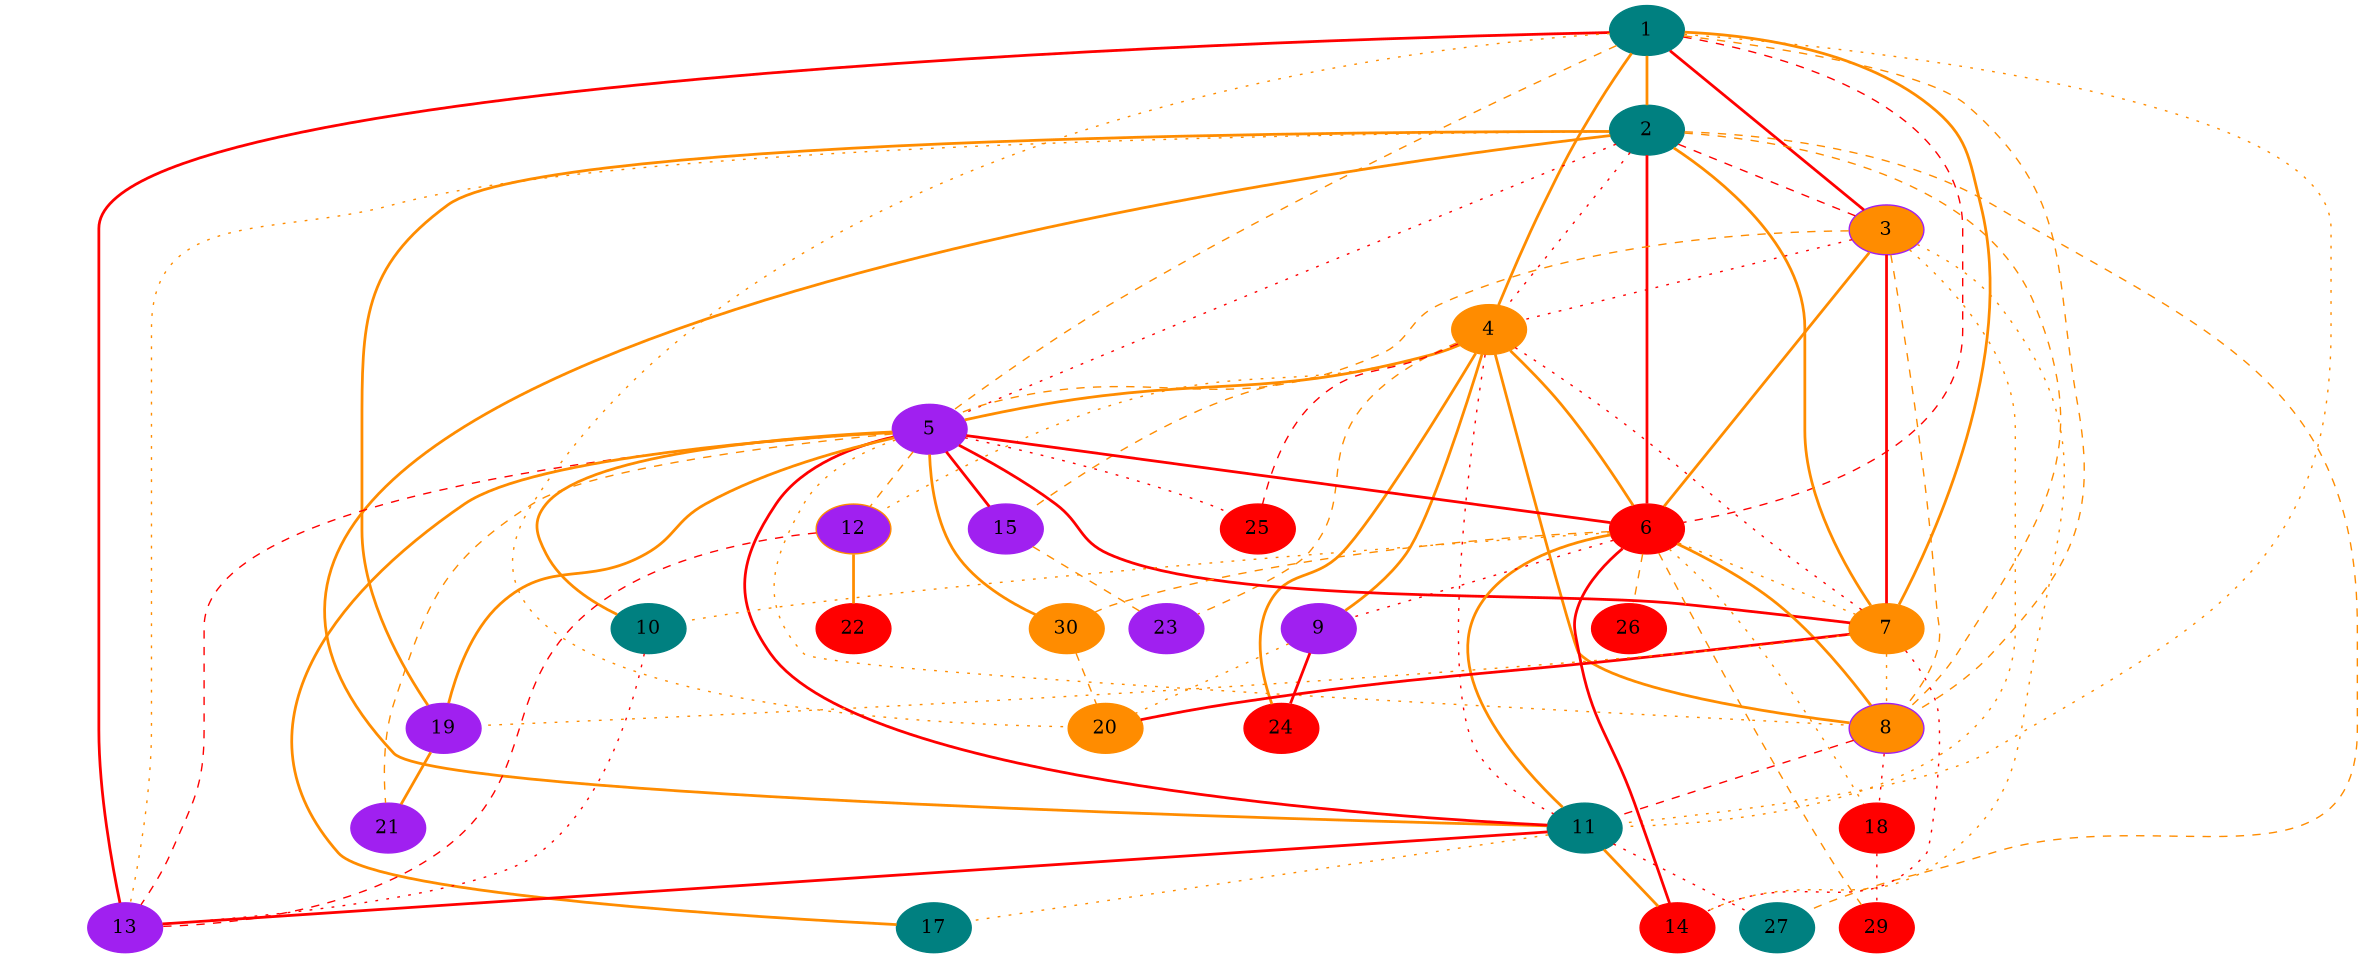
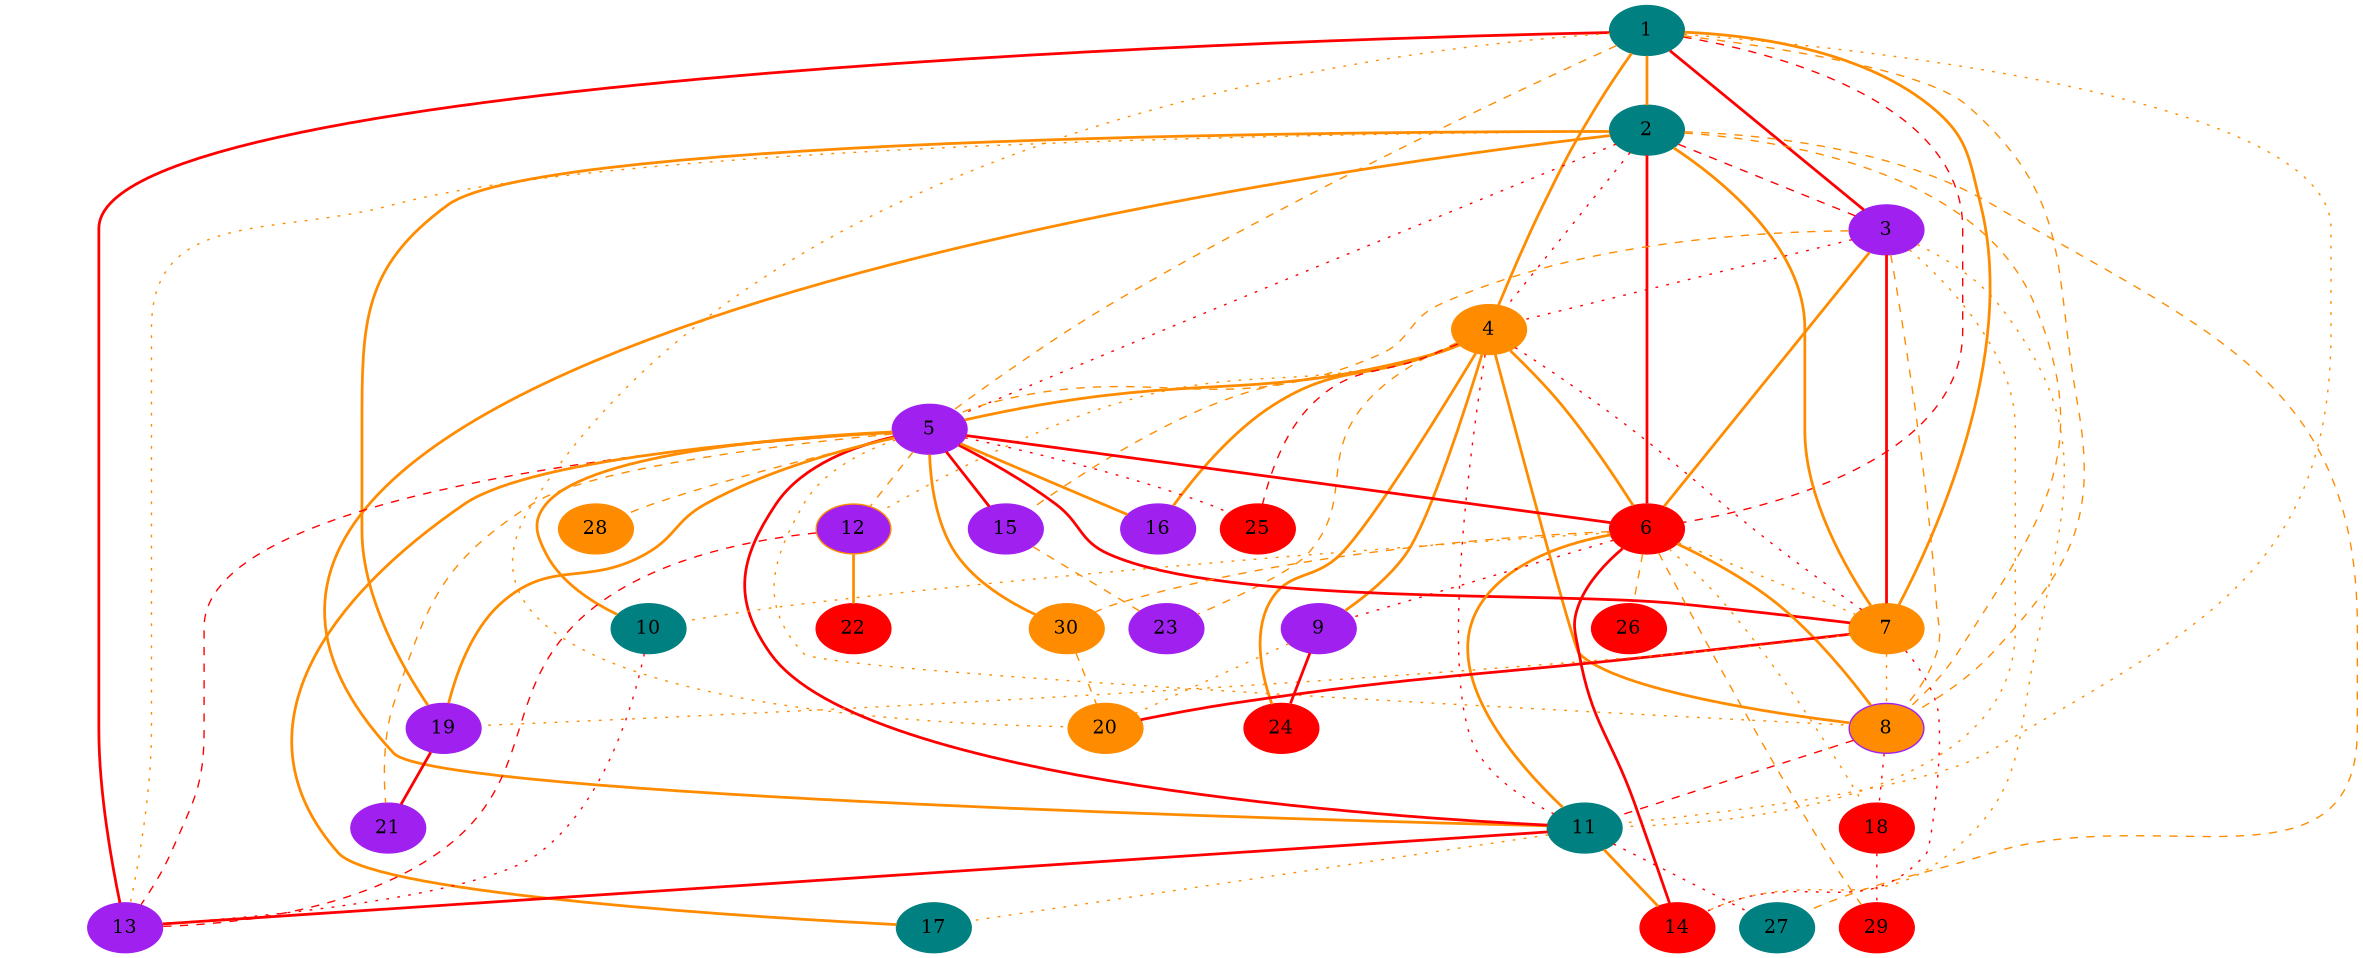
(1887, 230) -> (1887, 230)
none -> (596, 529)
none -> (1158, 529)
(416, 778) -> (416, 778)
